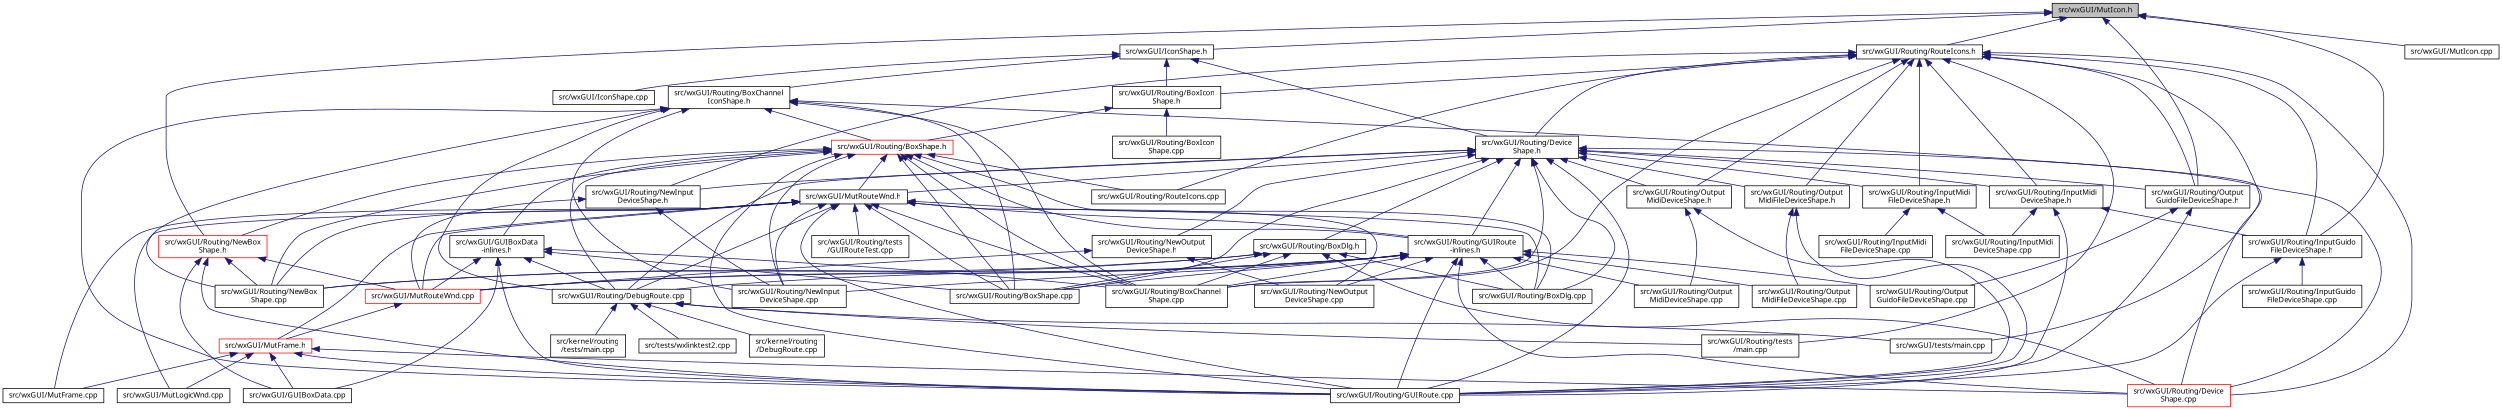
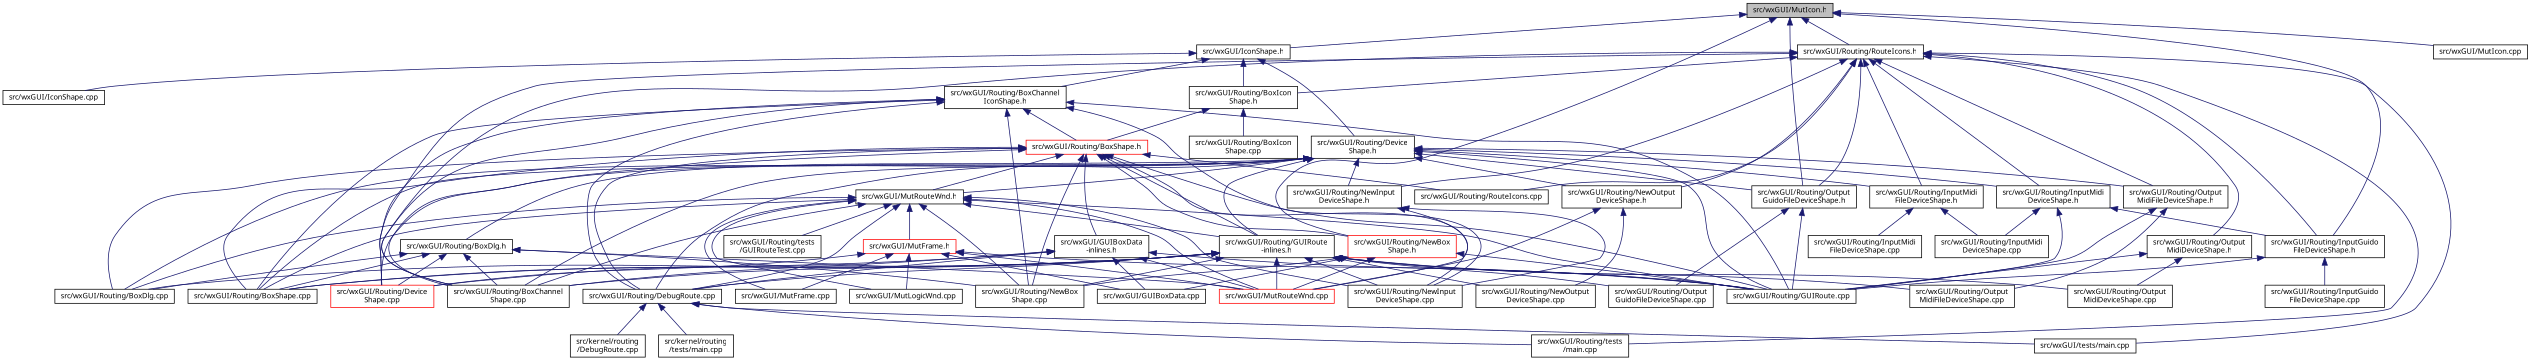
(1600, 84) -> (1779, 144)
(1607, 173) -> none
(1180, 211) -> none
(340, 322) -> (1102, 270)
(688, 346) -> none
